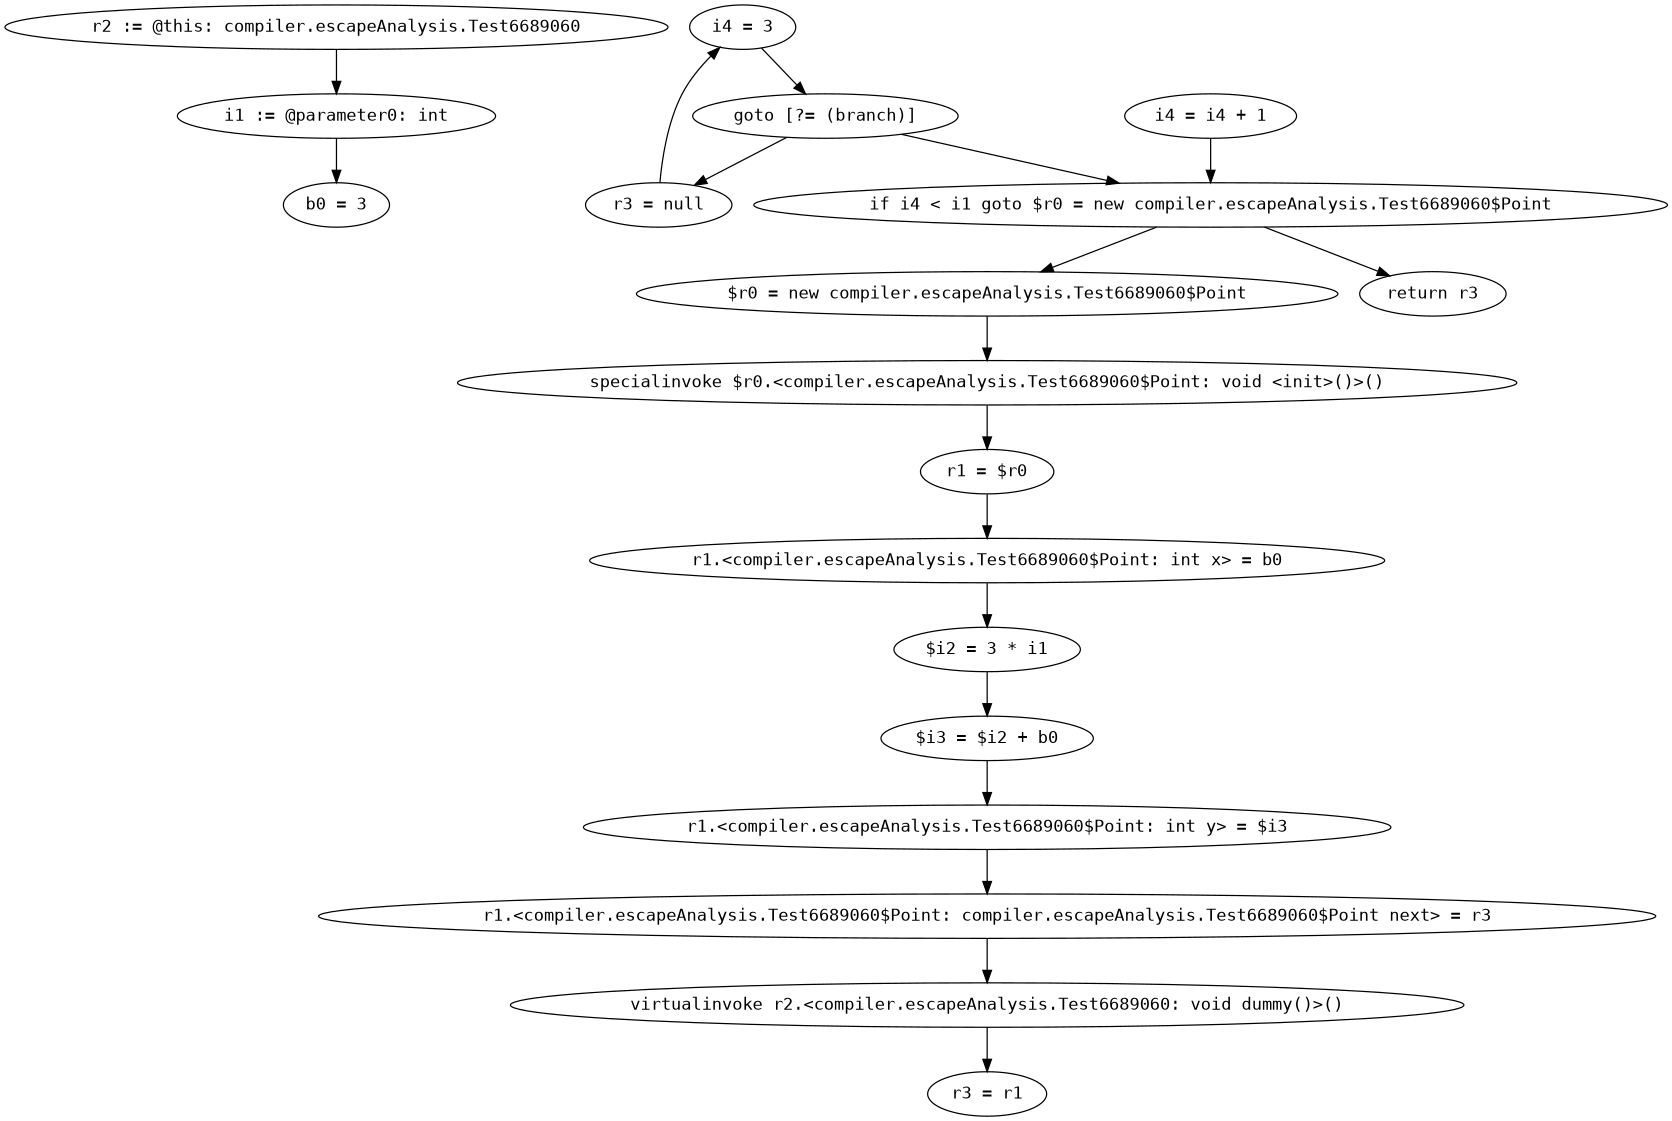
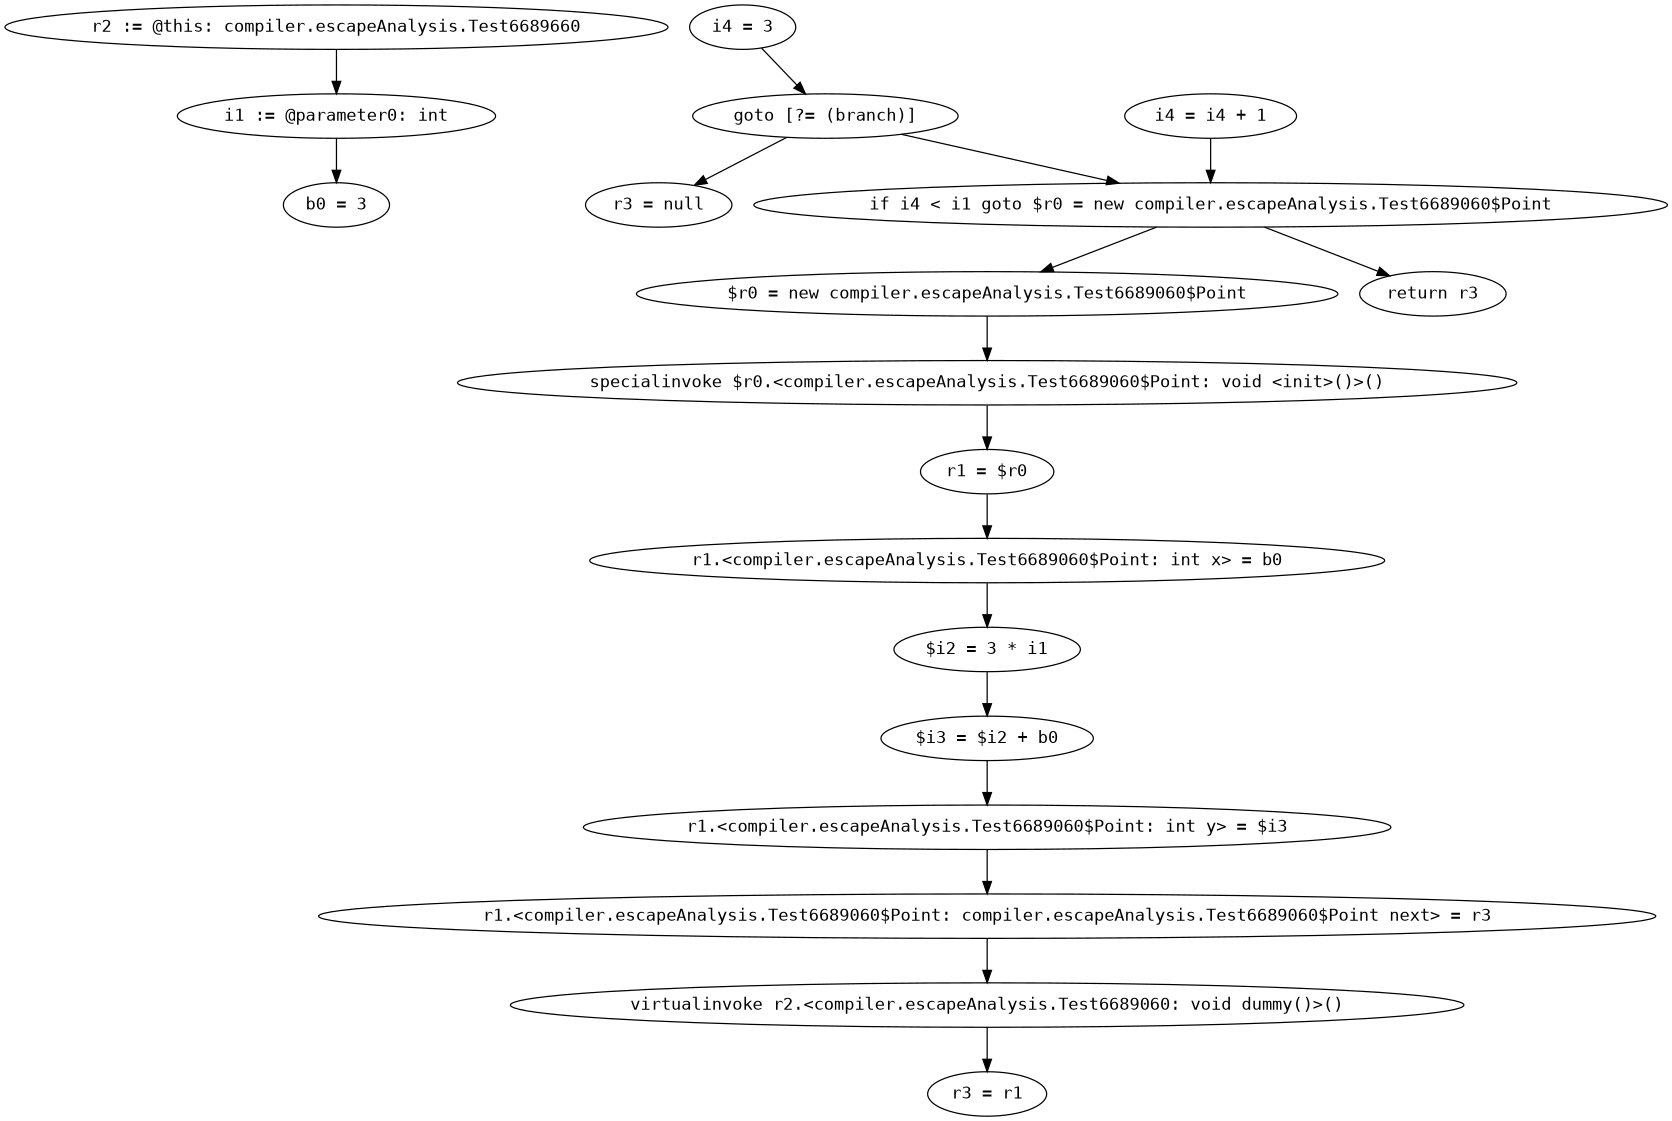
(336, 27) -> (336, 27)
(674, 114) -> none
